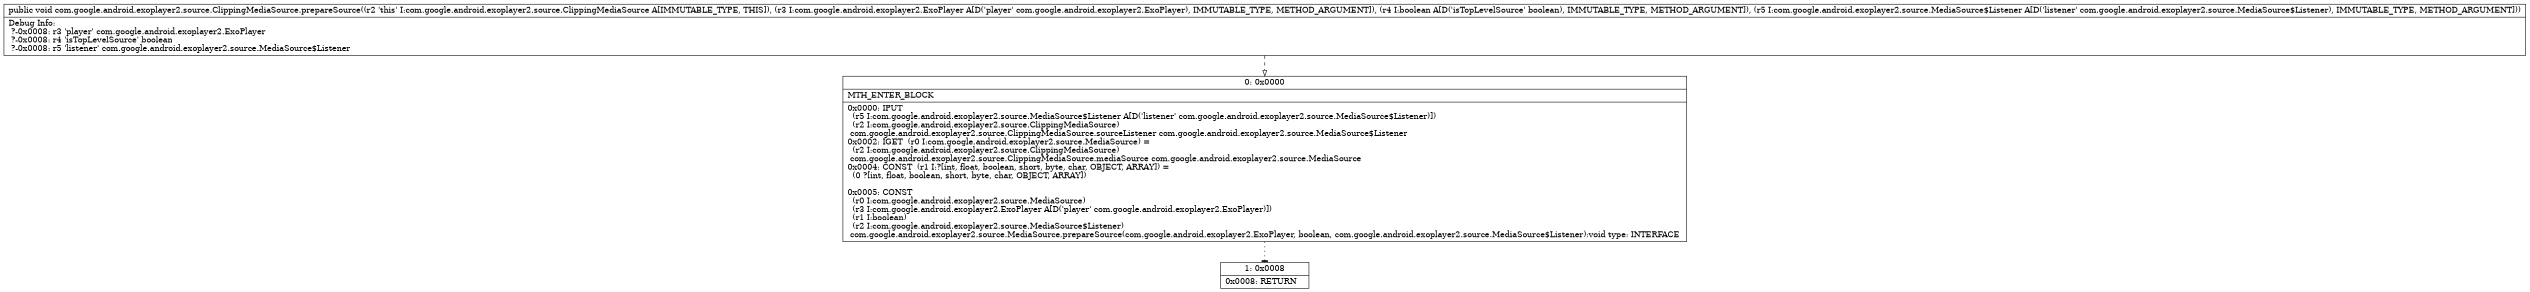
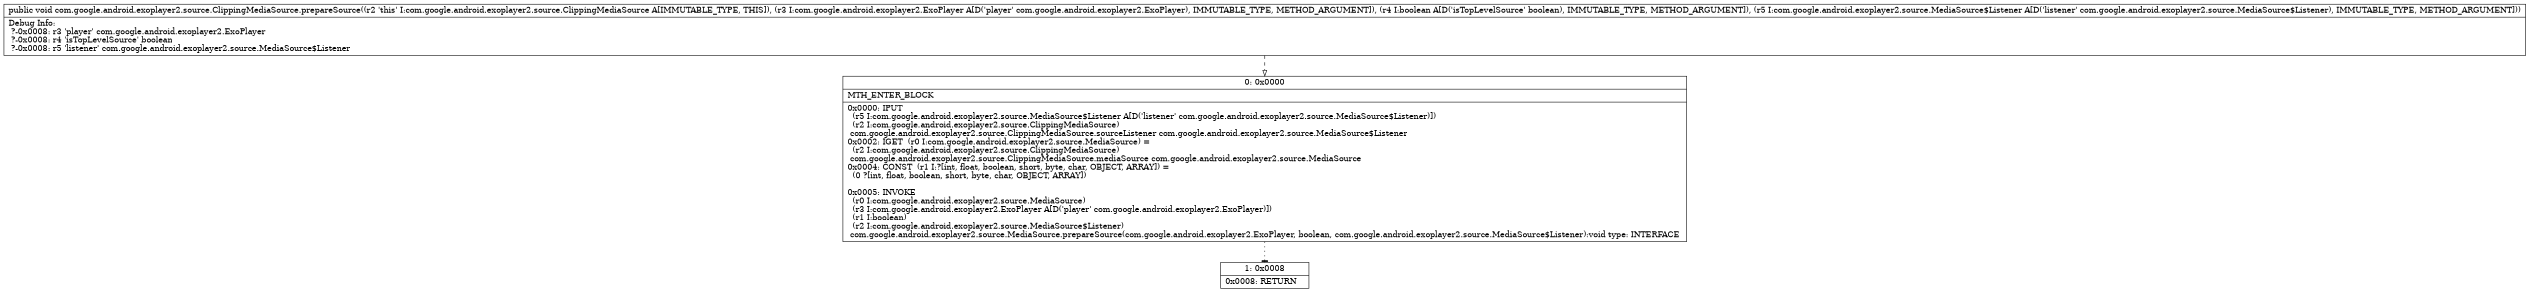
(882, 193) -> (884, 193)
